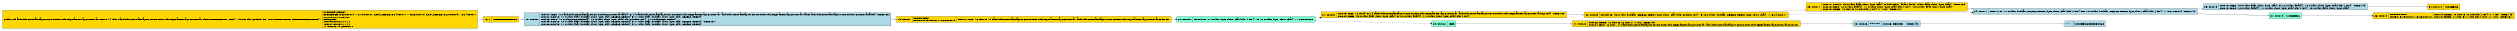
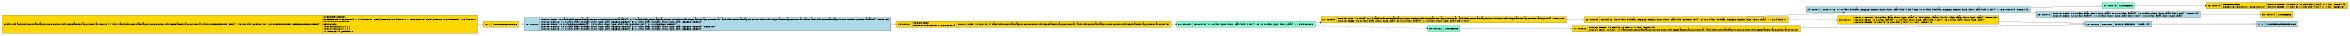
(1969, 9) -> (2041, 22)
(1880, 13) -> (1795, 15)
(1452, 24) -> (1452, 29)
